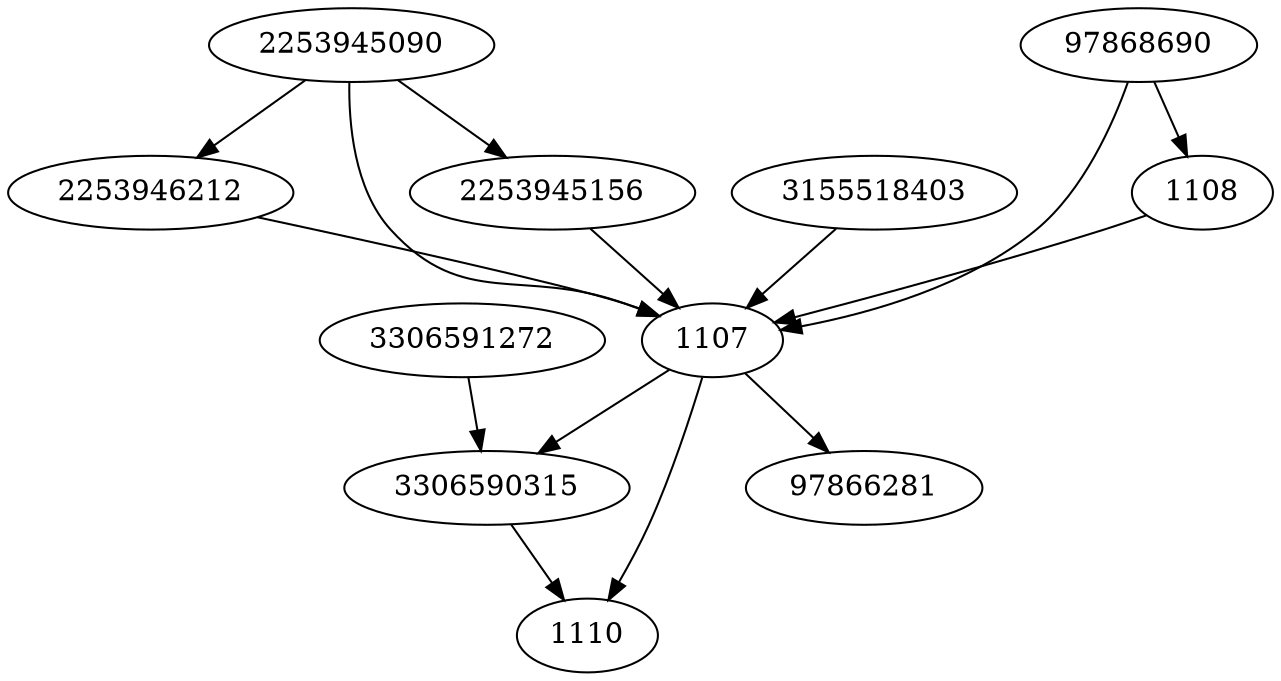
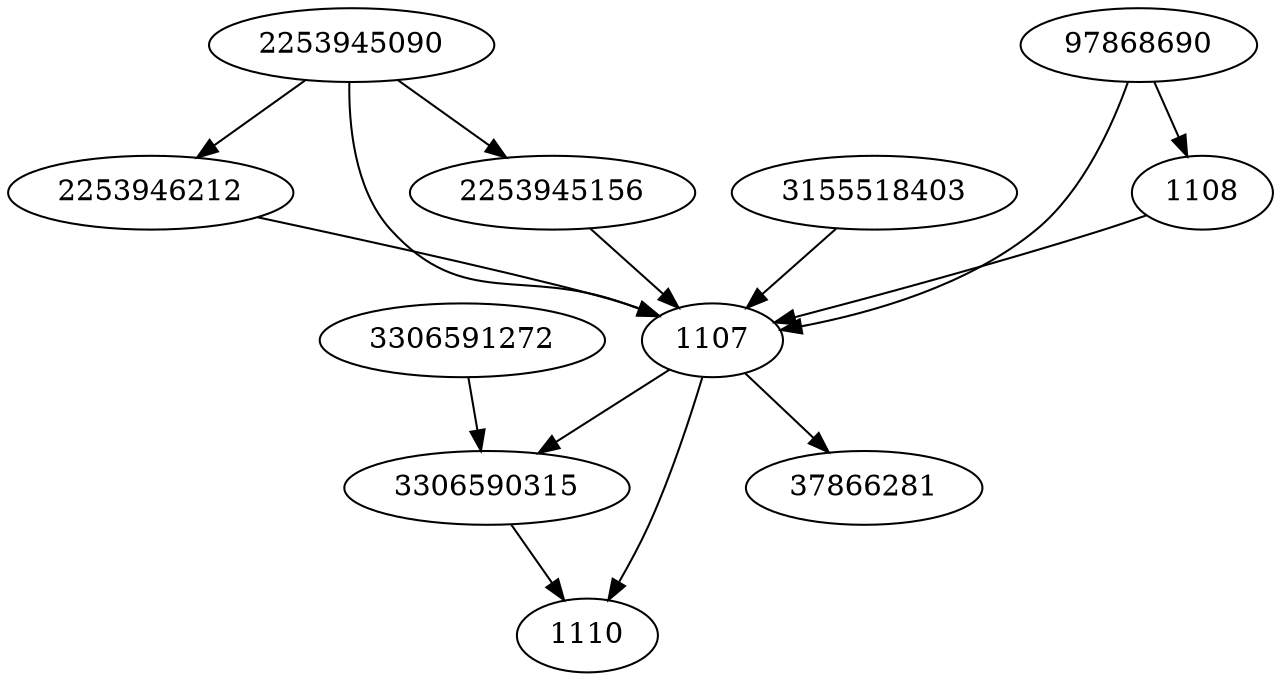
(864, 488) -> (864, 488)
